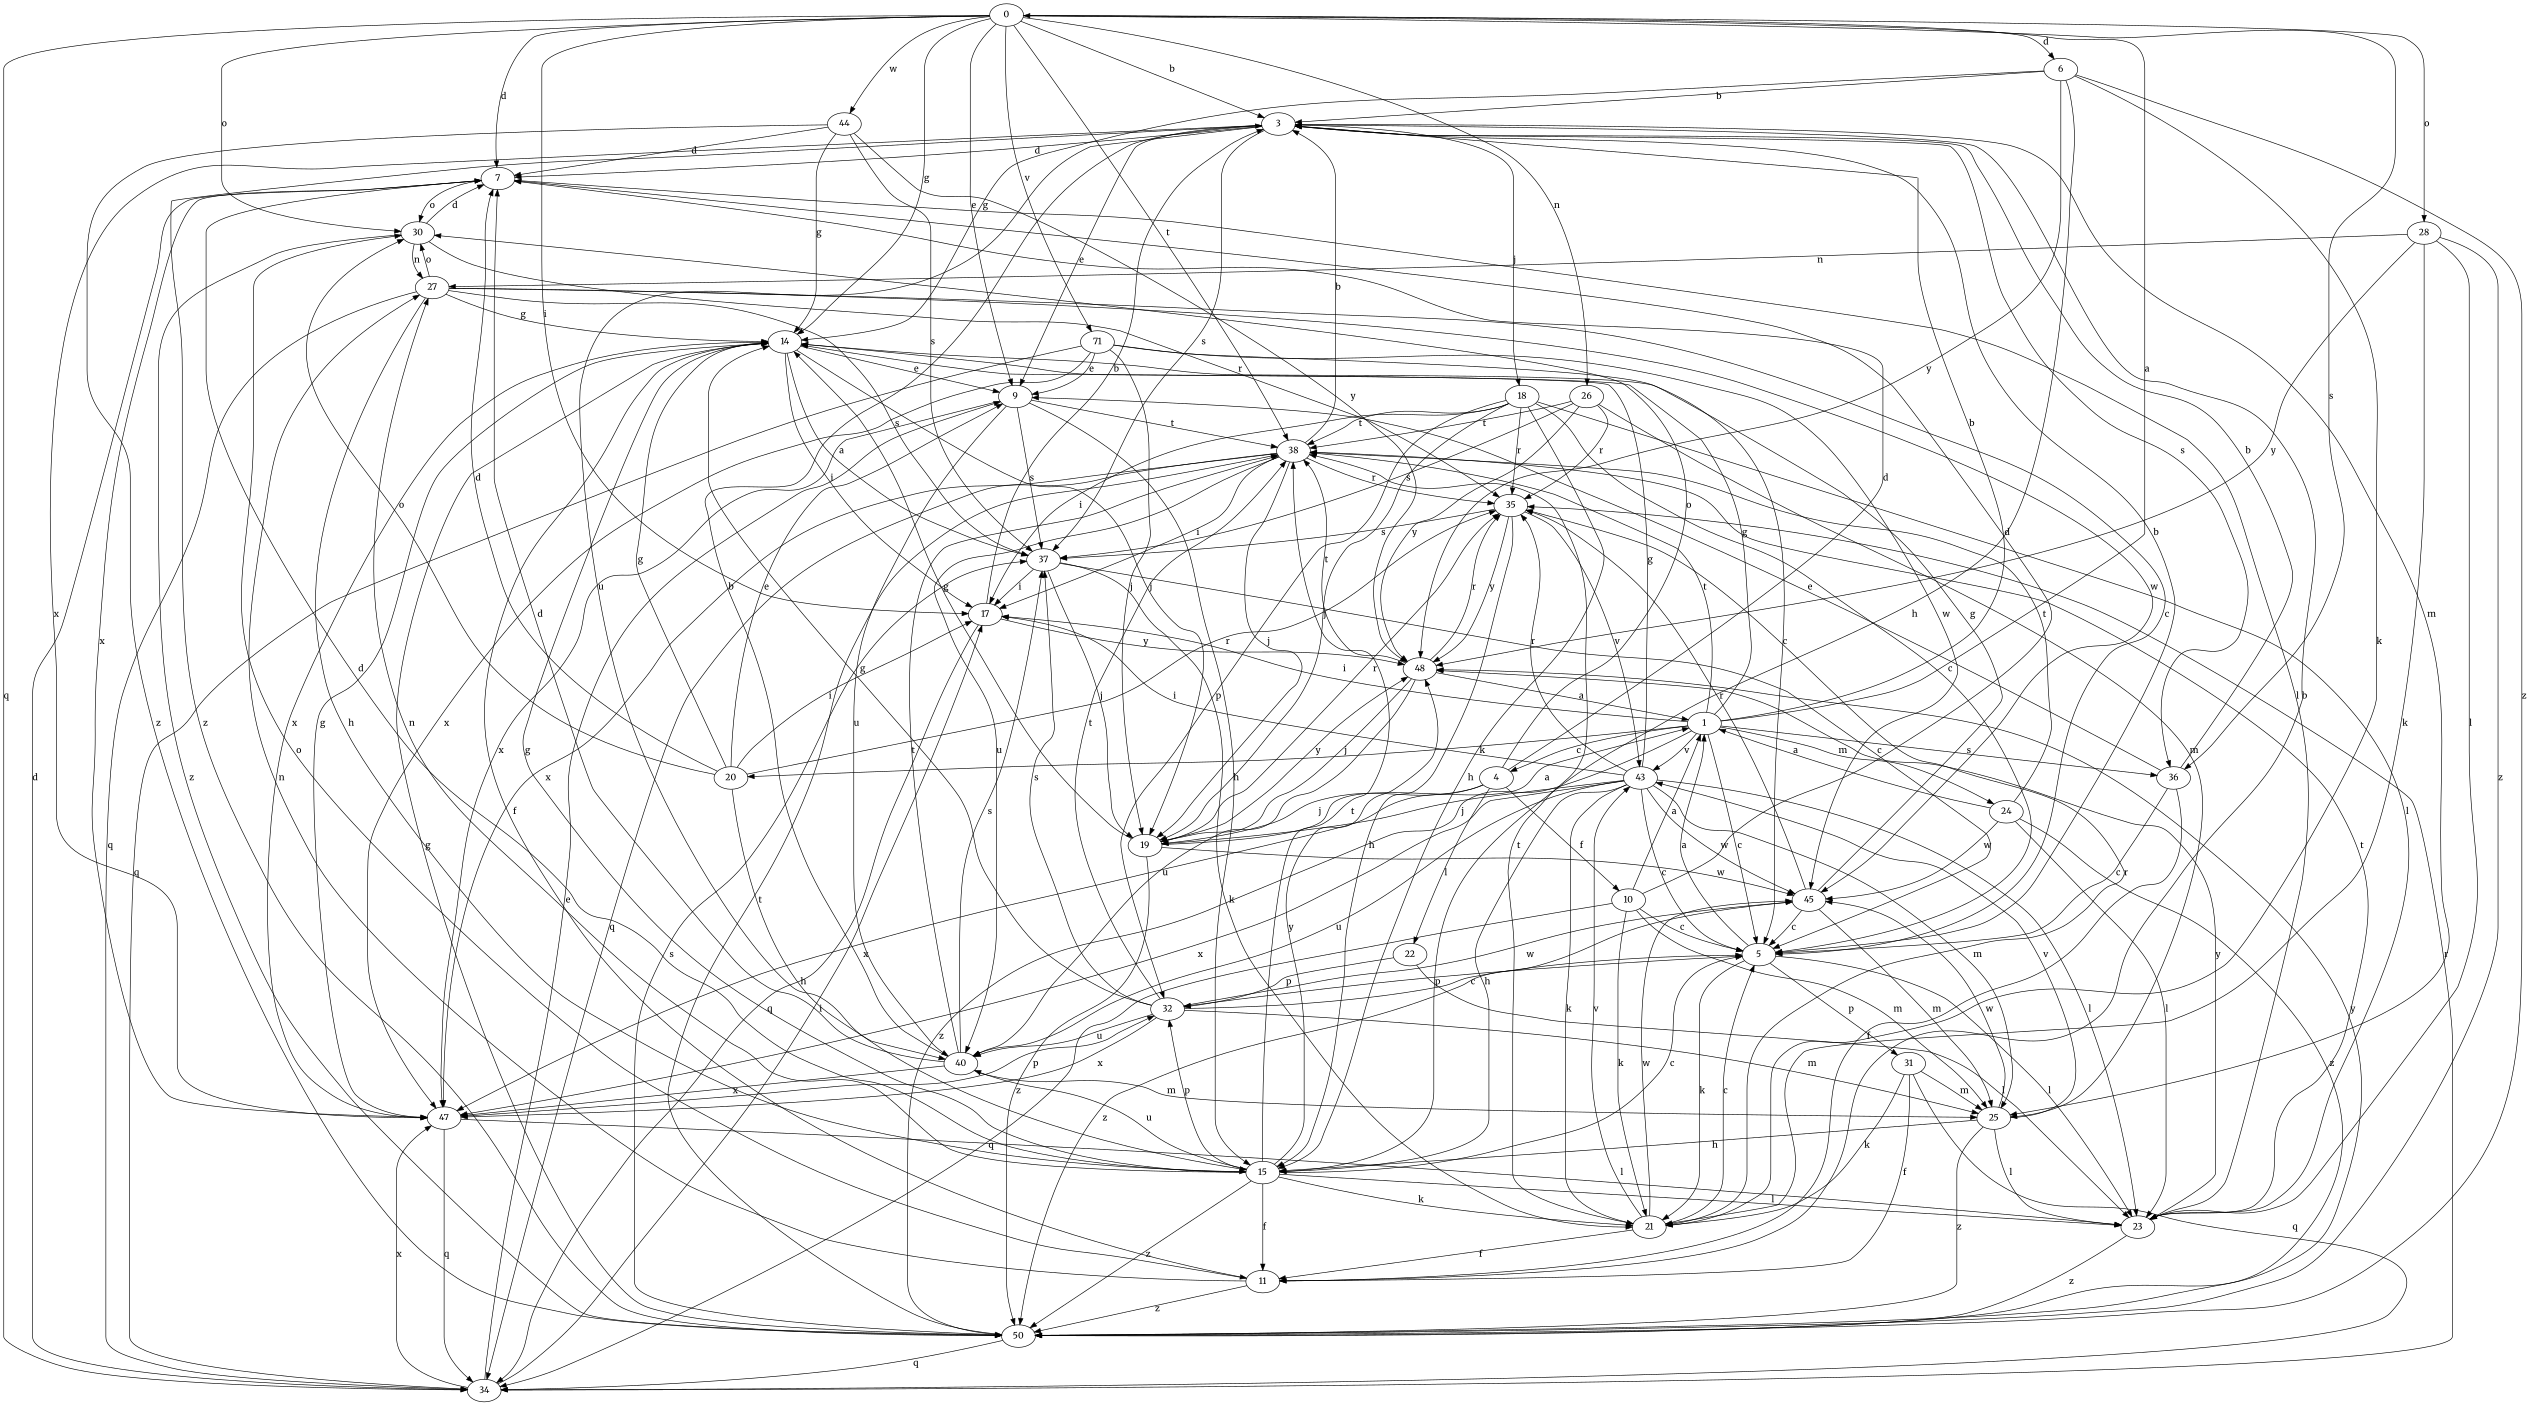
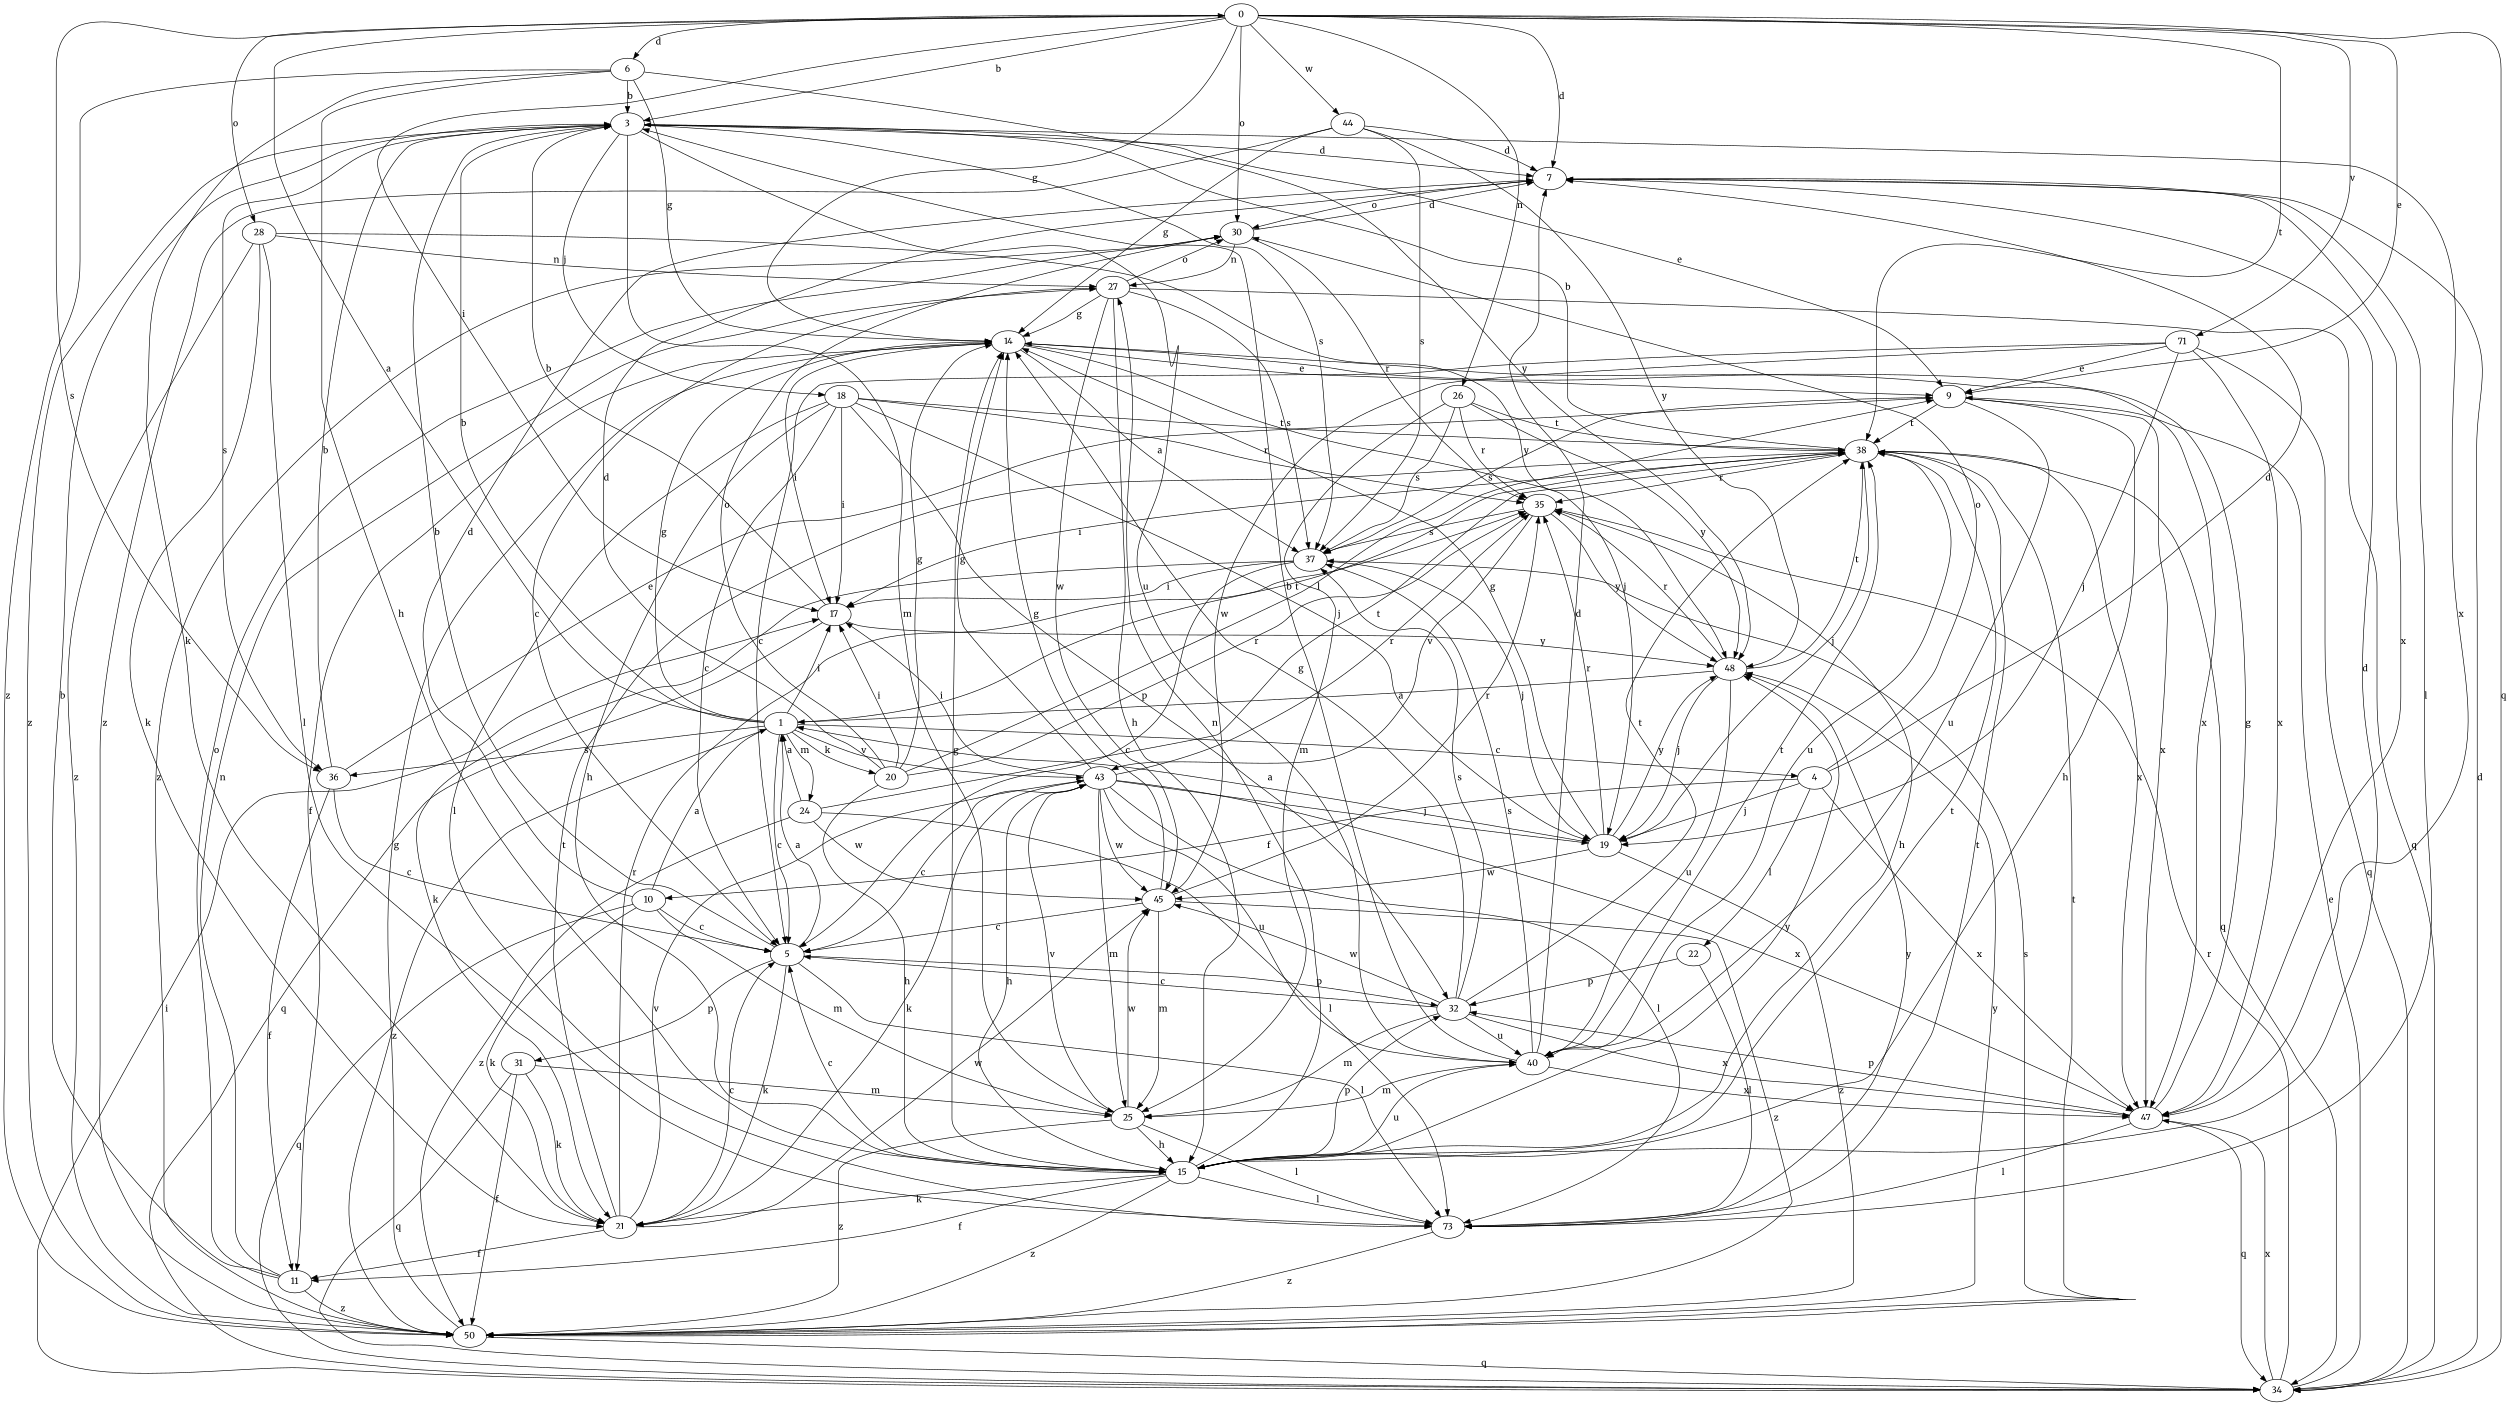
(767, 587) -> (1319, 587)
(2138, 1227) -> (1448, 1227)
(1669, 1274) -> (496, 1191)
